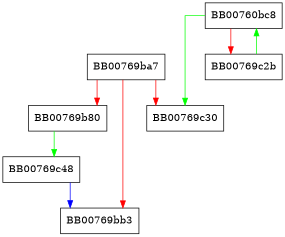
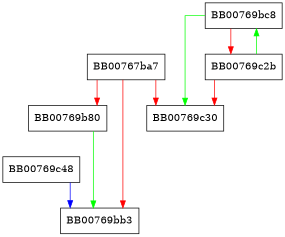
(244, 16) -> (244, 16)
(126, 67) -> (126, 67)
none -> (214, 89)
(54, 140) -> (93, 166)
